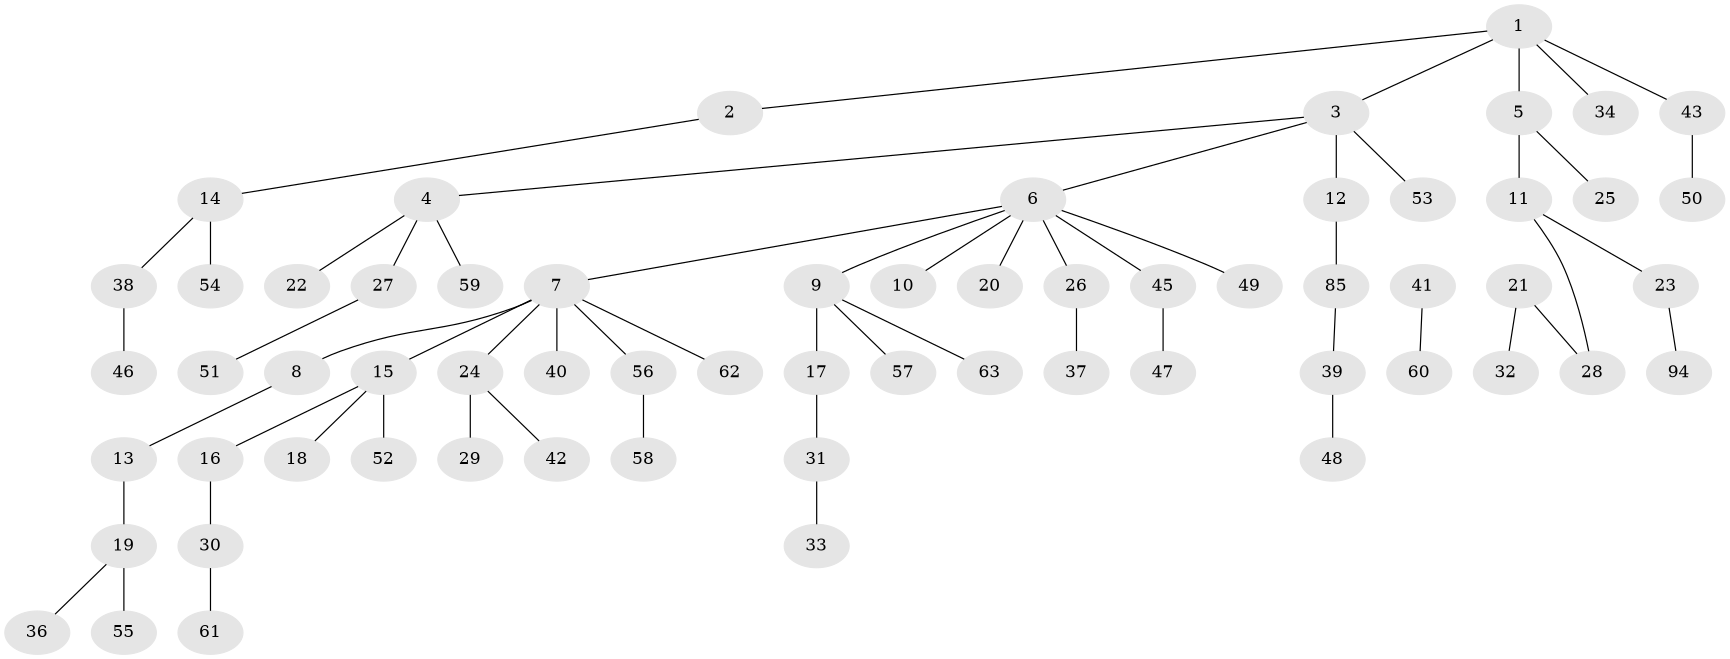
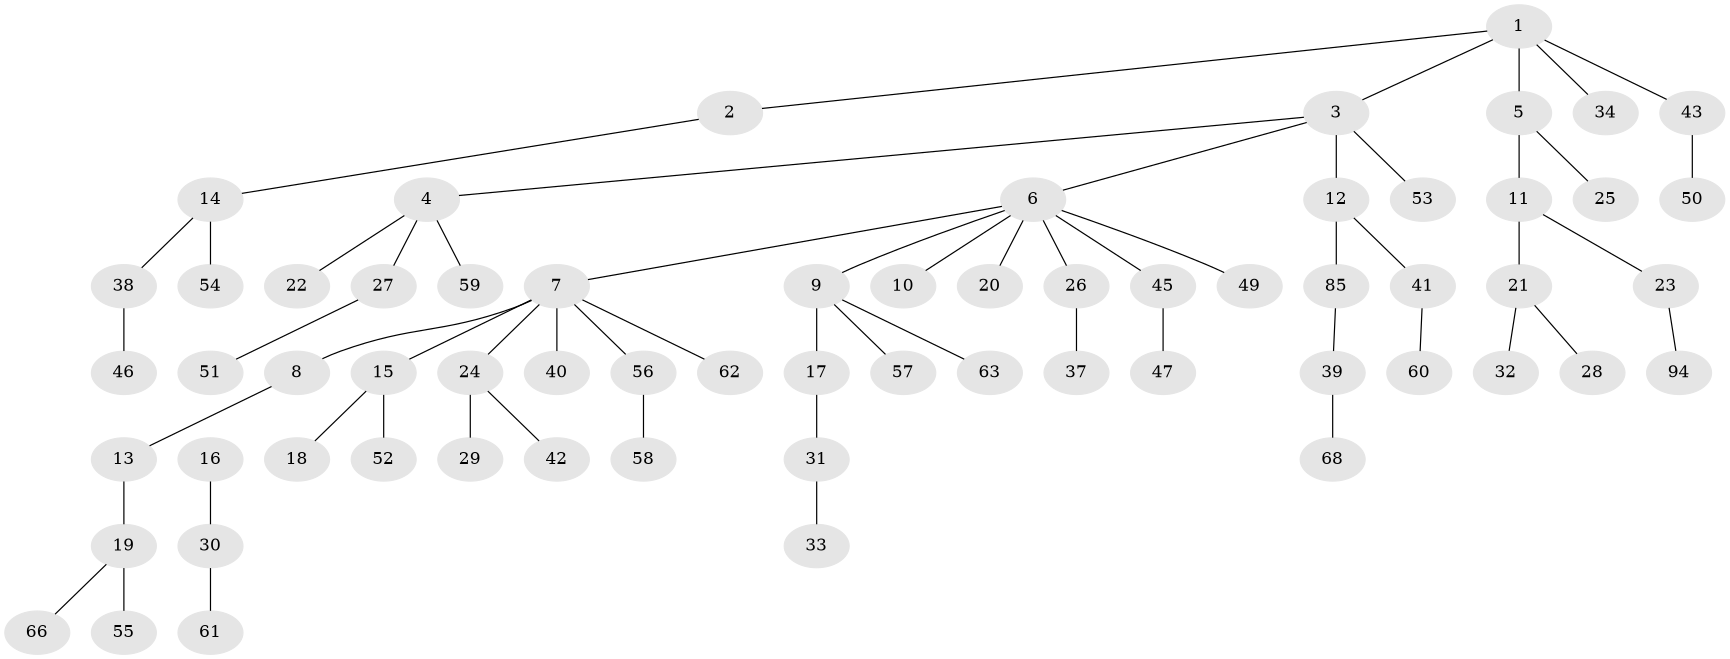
none -> (1379, 243)
(1570, 282) -> (1519, 243)
(297, 416) -> none
(1333, 459) -> (1333, 459)
(37, 633) -> (37, 633)
